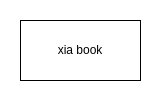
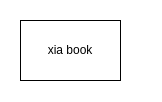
(81, 51) -> (71, 51)
